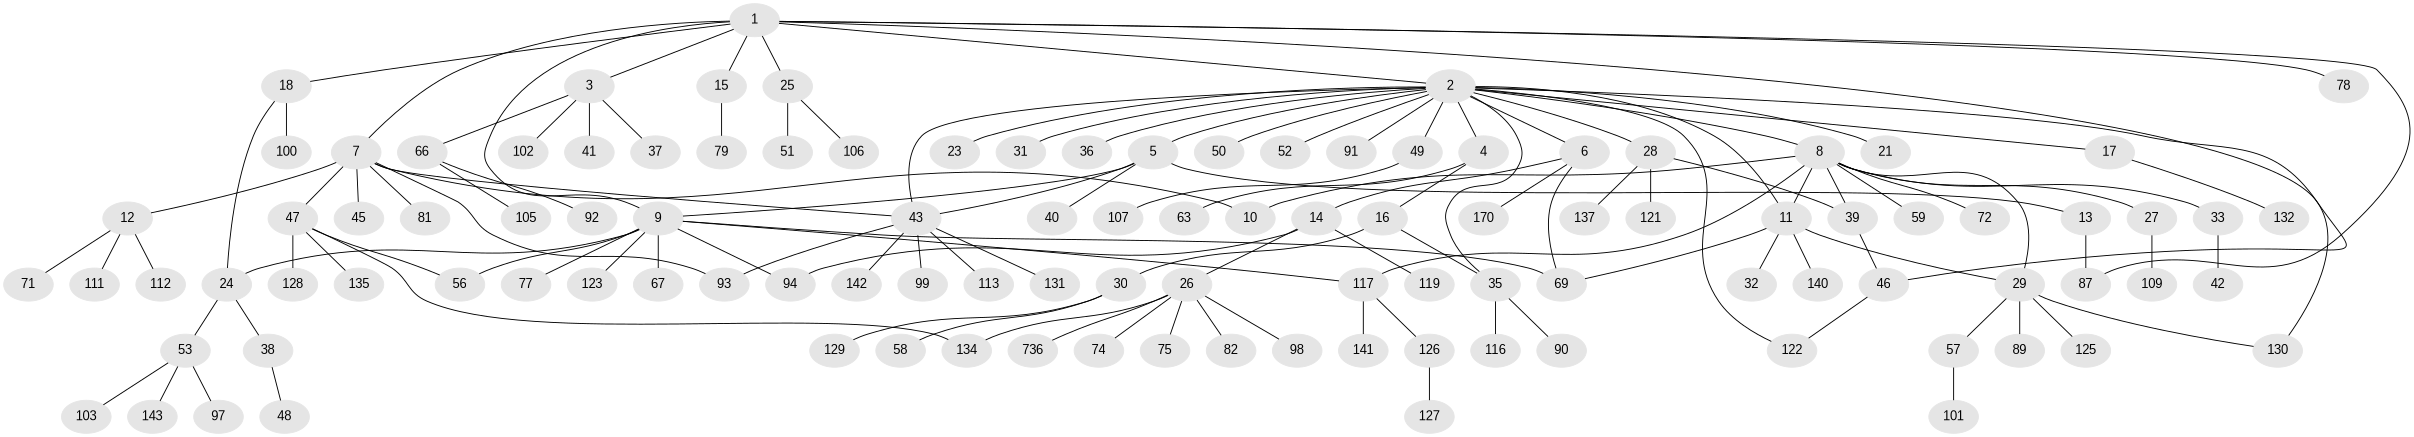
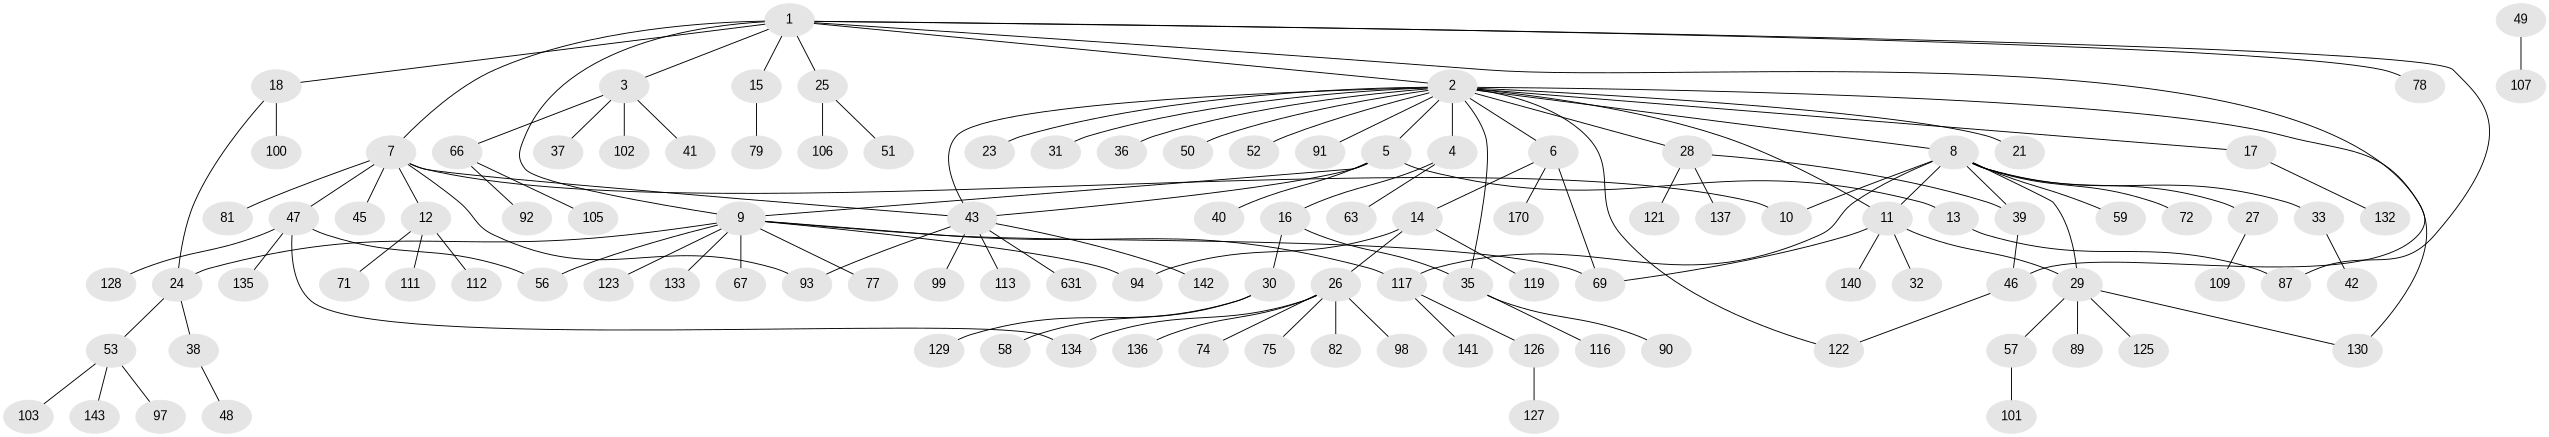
(1434, 119) -> none
none -> (675, 285)
(1055, 285) -> (1071, 285)
(1033, 351) -> (1137, 351)
